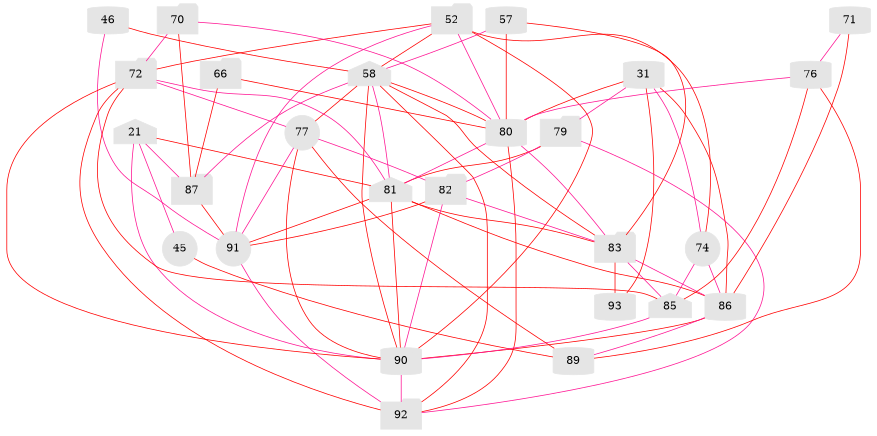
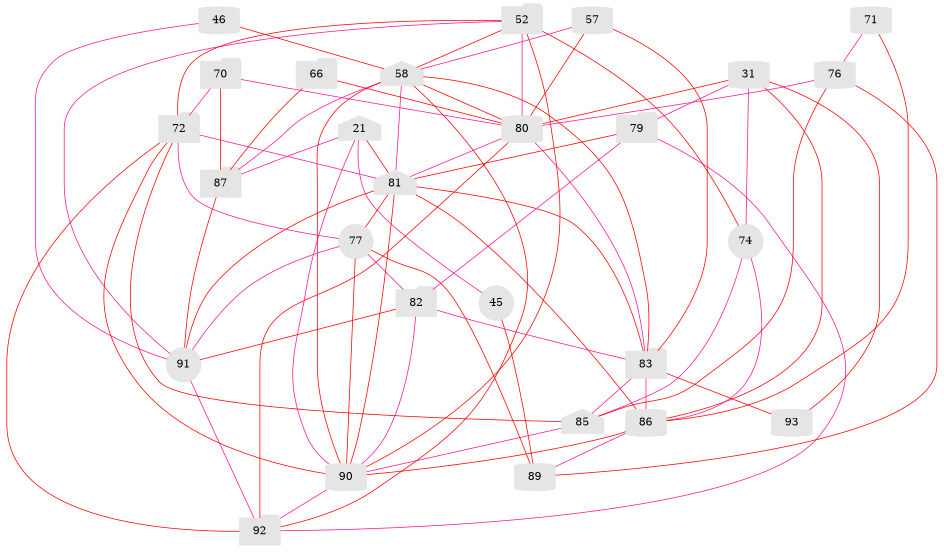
(336, 104) -> (374, 214)
